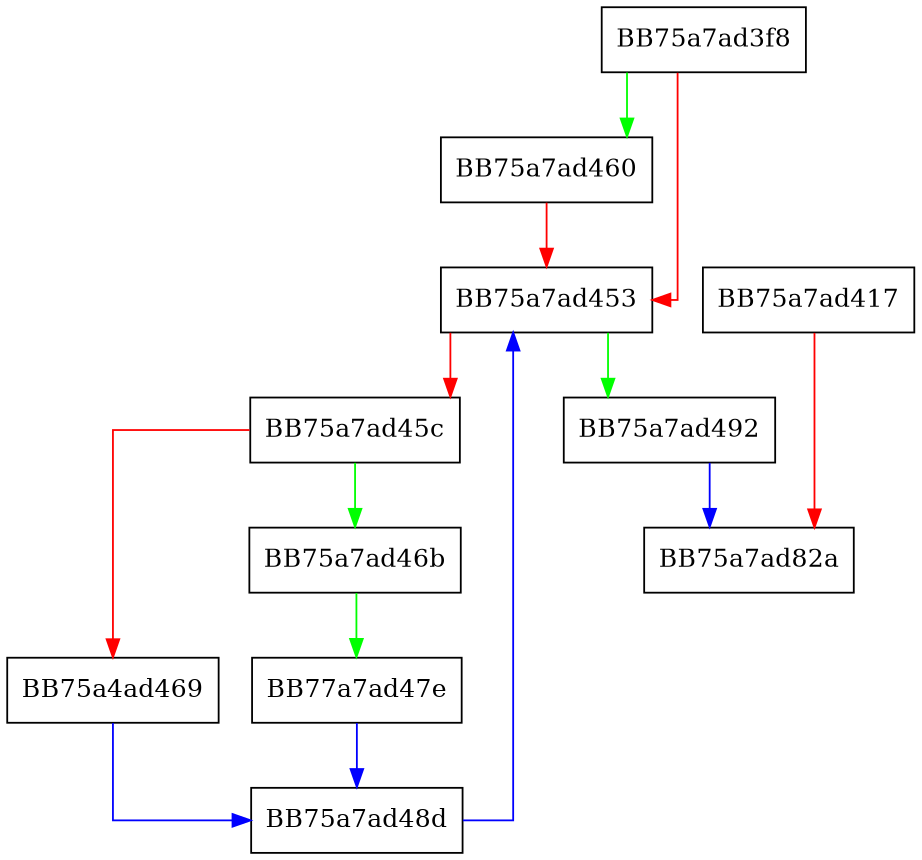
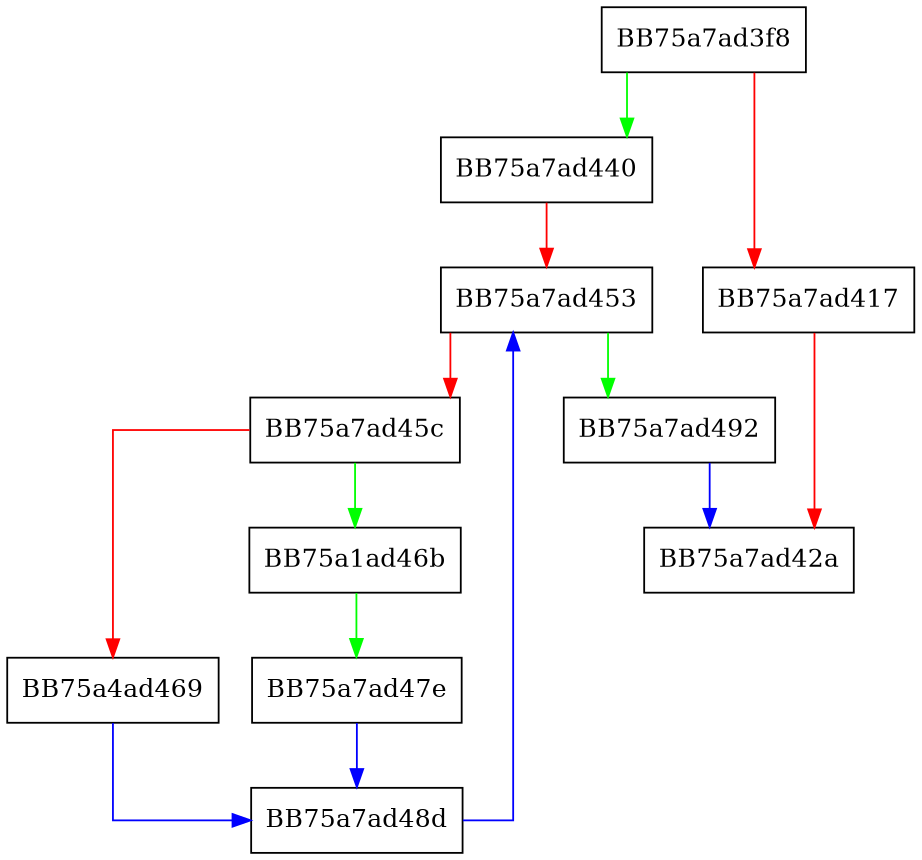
(547, 170) -> (547, 170)
(678, 190) -> (754, 161)
(355, 560) -> (355, 560)
(749, 560) -> (749, 560)
(357, 690) -> (357, 690)
